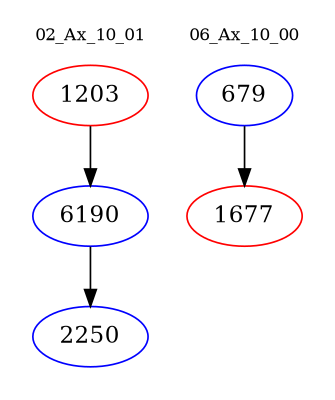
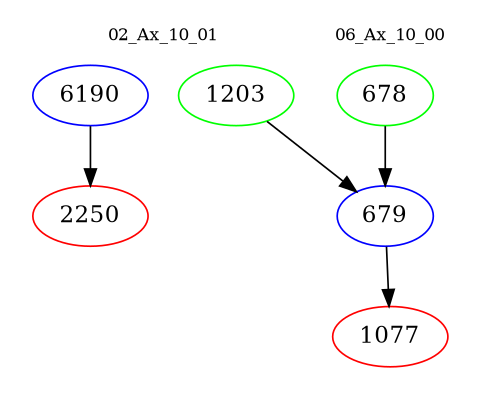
(90, 95) -> (236, 95)
none -> (385, 95)
(90, 148) -> (296, 144)
(245, 216) -> (390, 337)
(90, 337) -> (90, 216)
